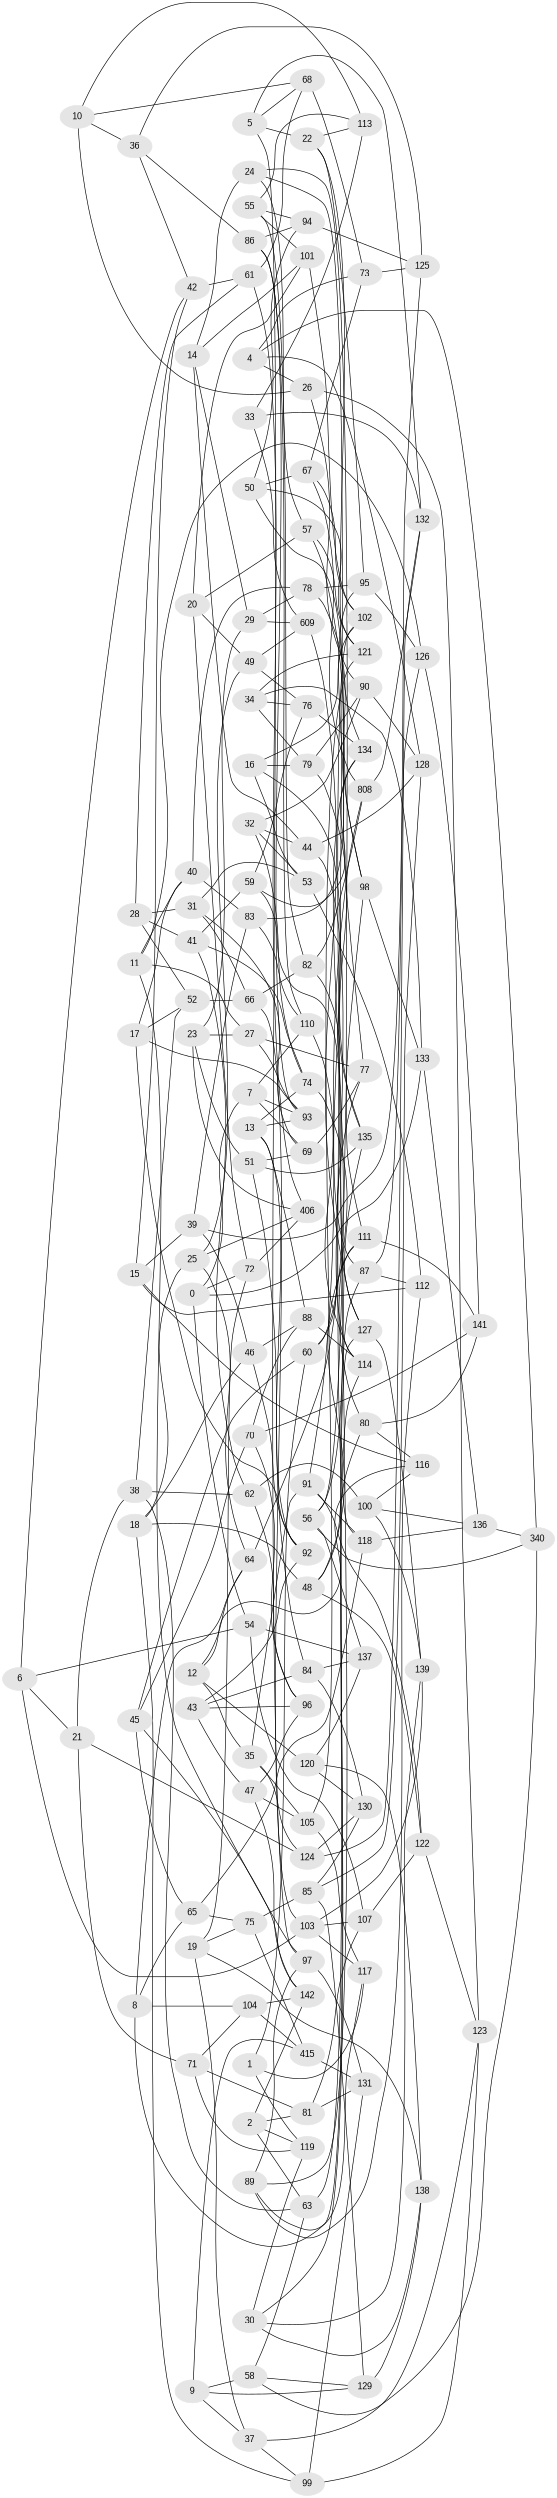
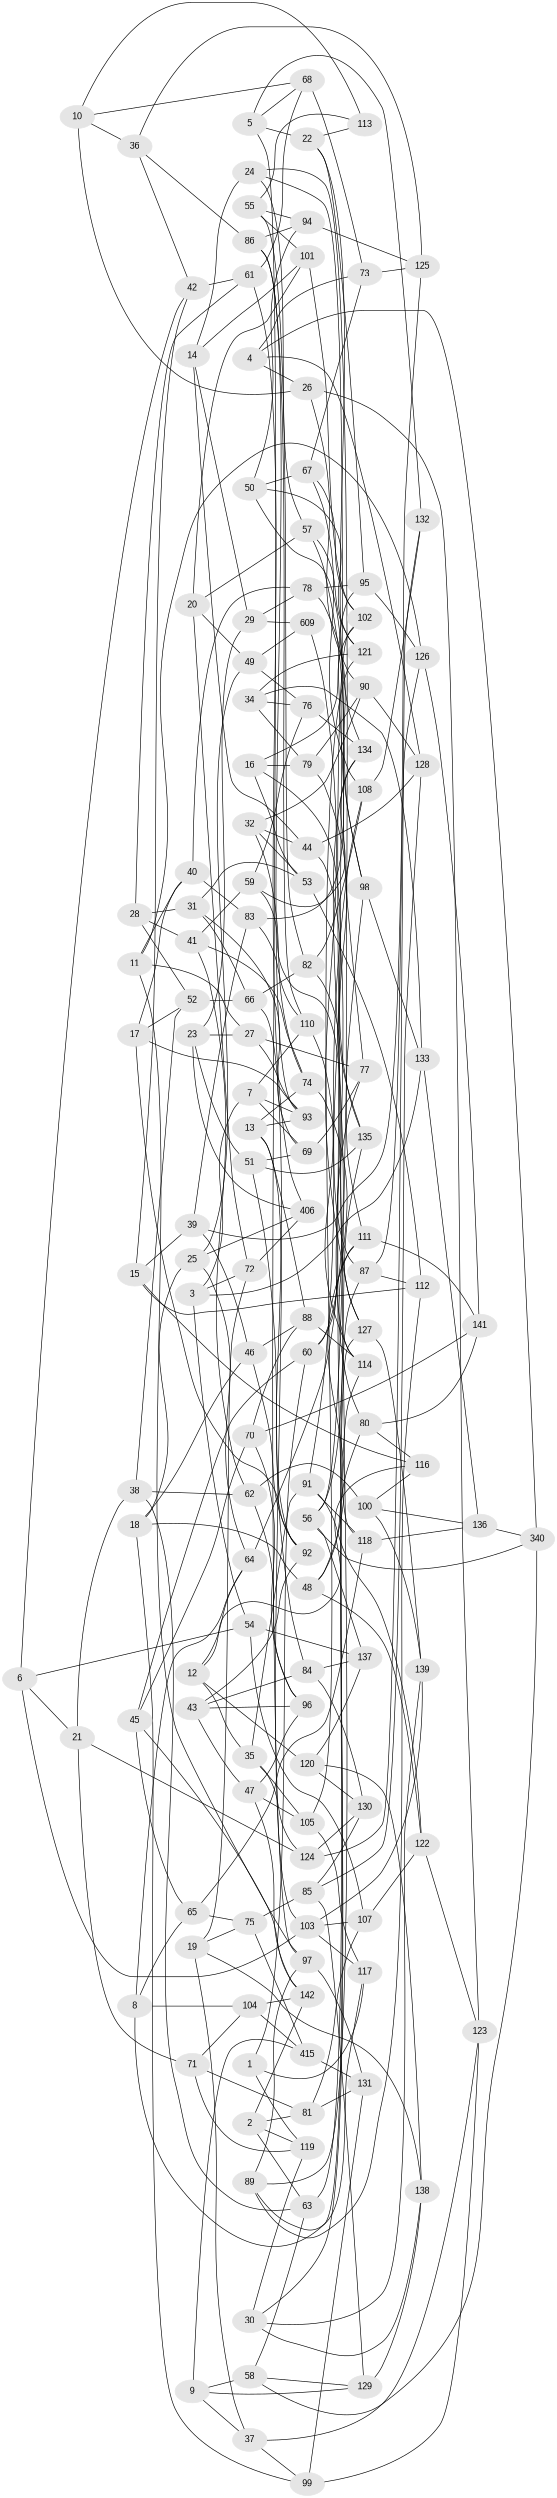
(250, 418) -> none
(365, 790) -> (365, 790)
(192, 1294) -> (192, 1294)
